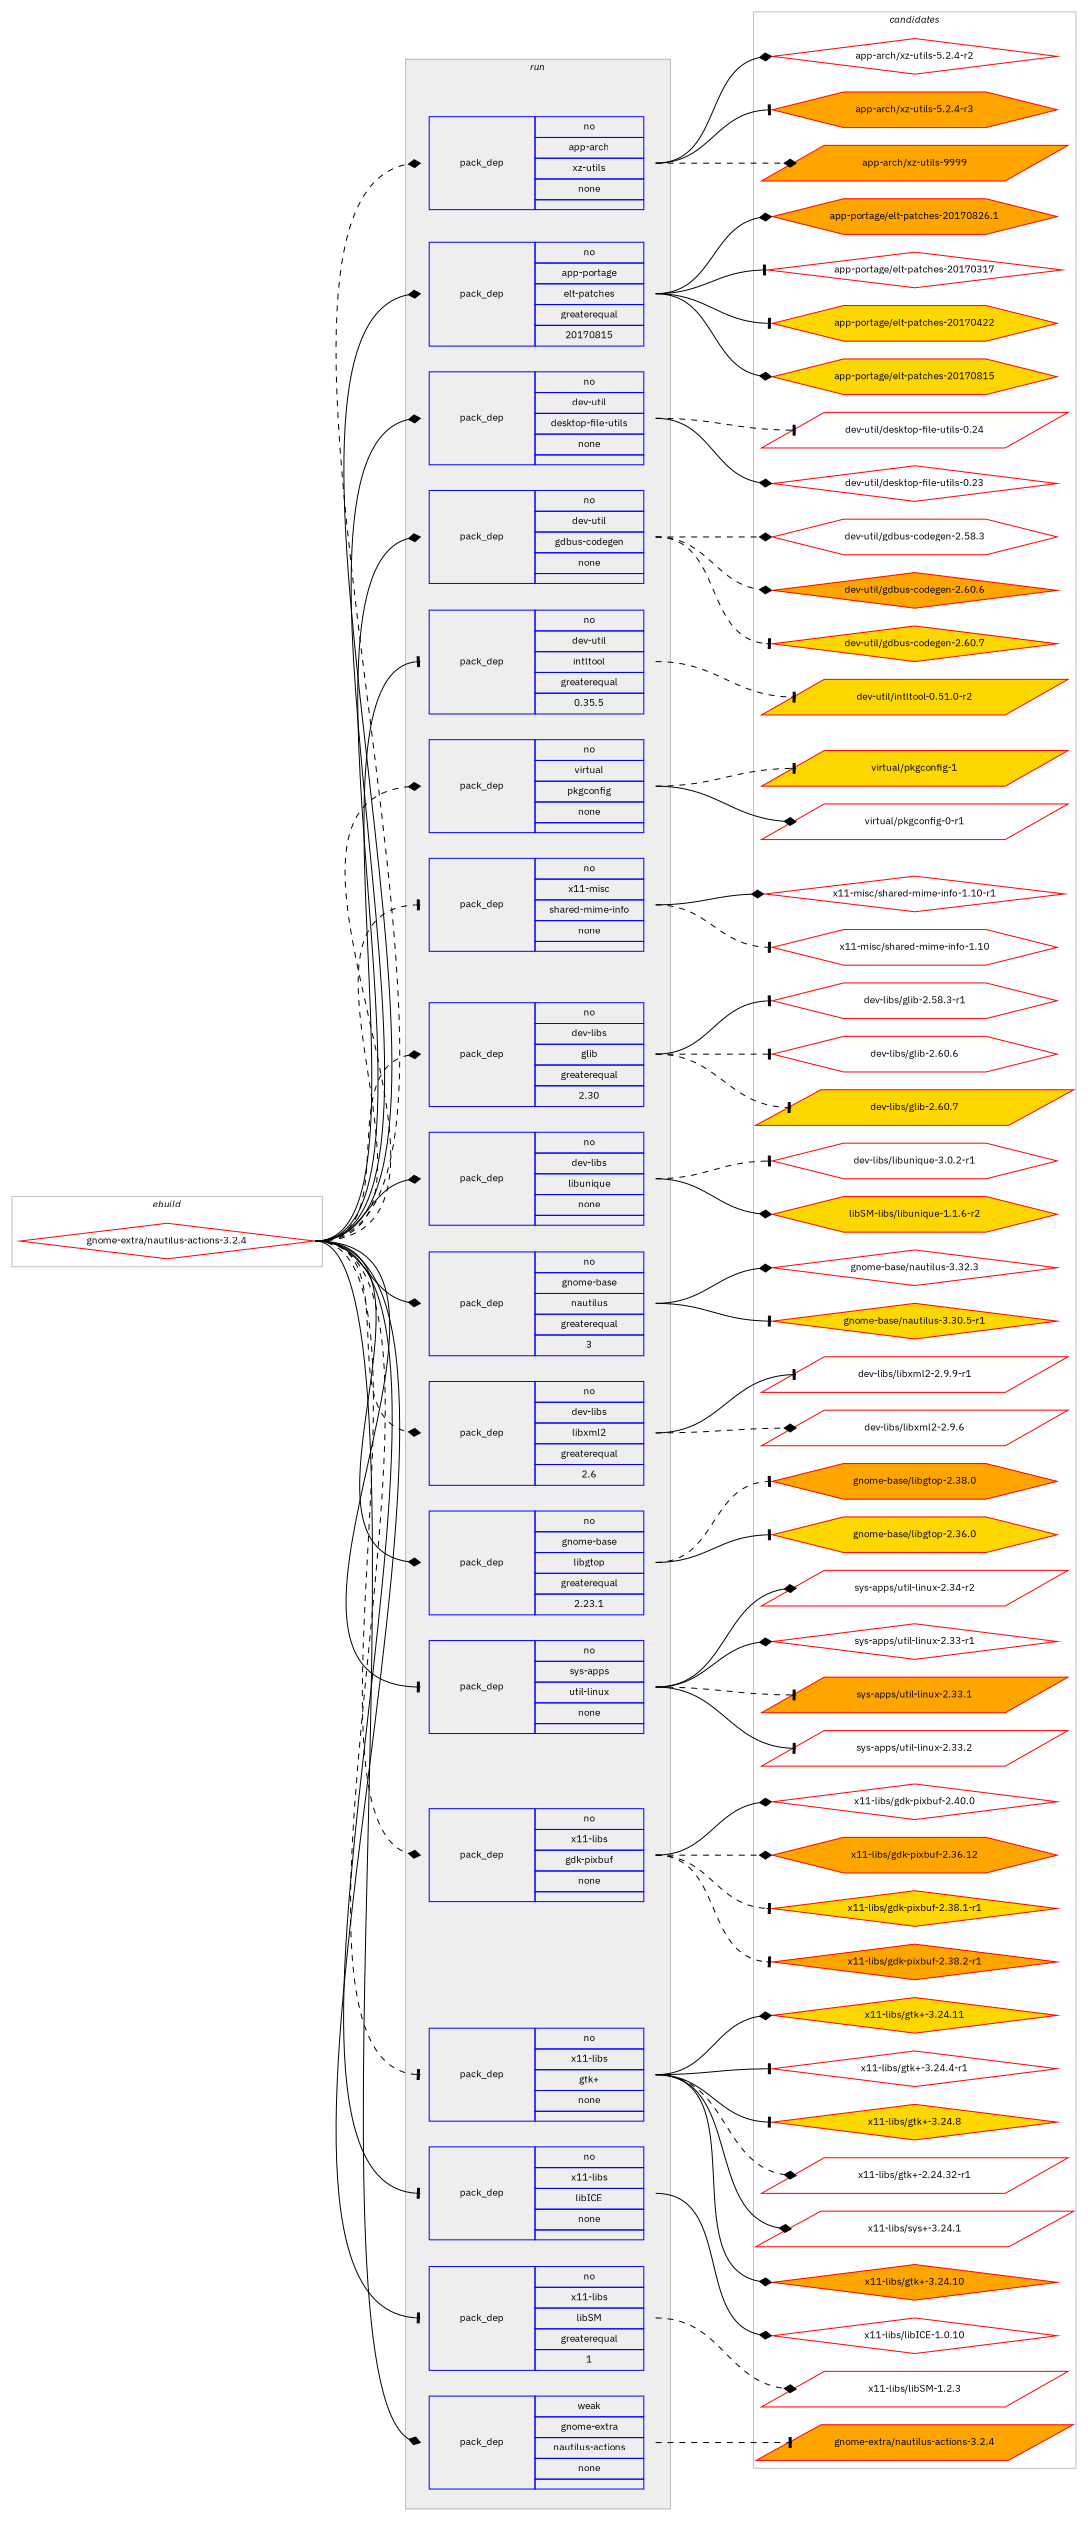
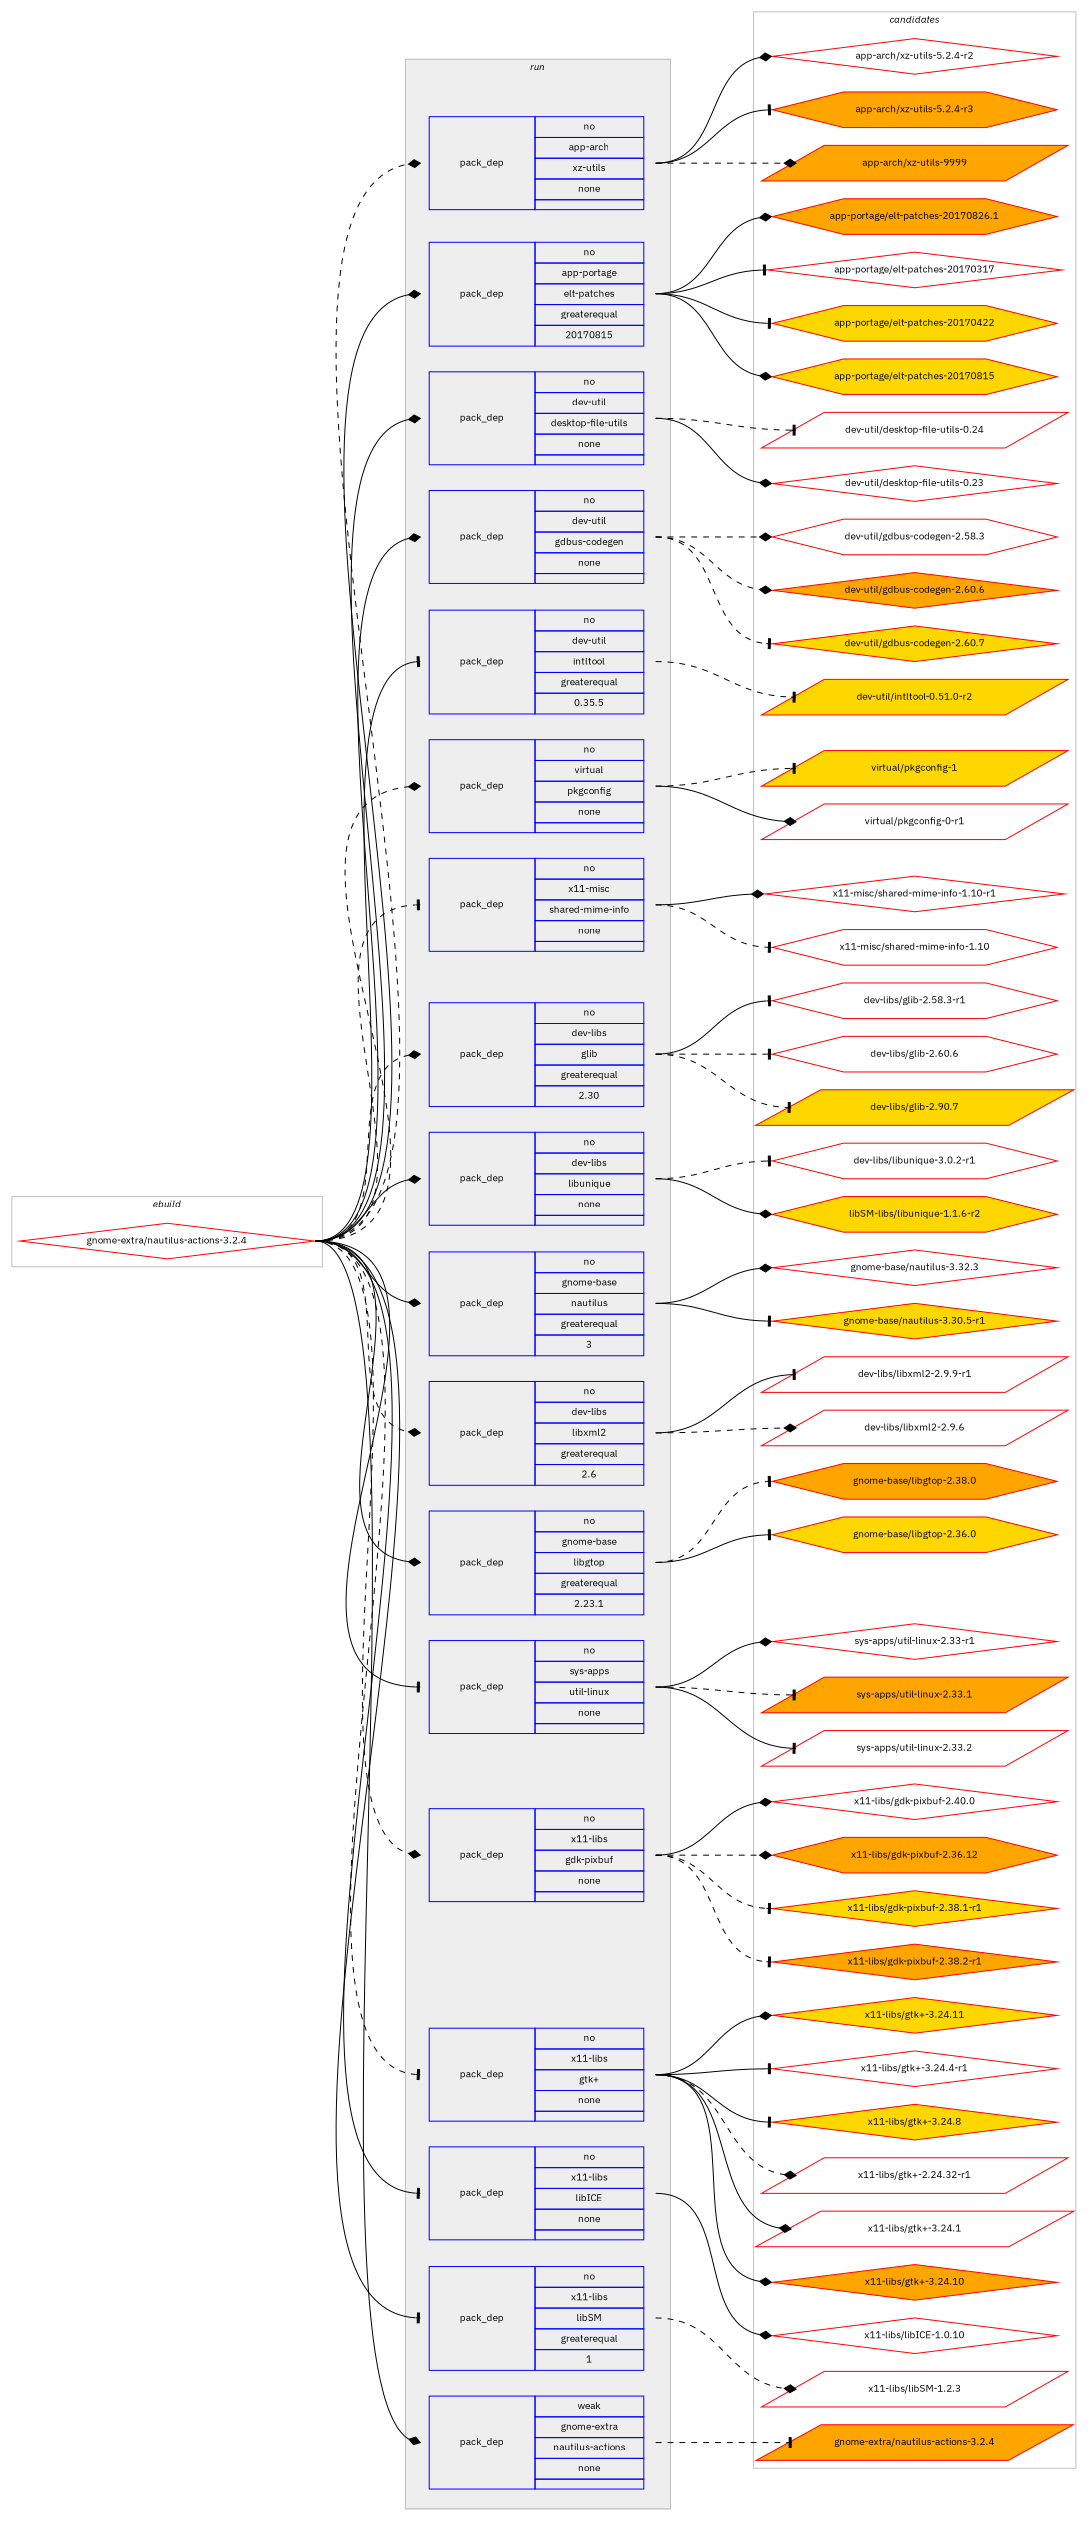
(915, 1108) -> (915, 1108)
(915, 1588) -> none
(915, 2229) -> (915, 2229)
